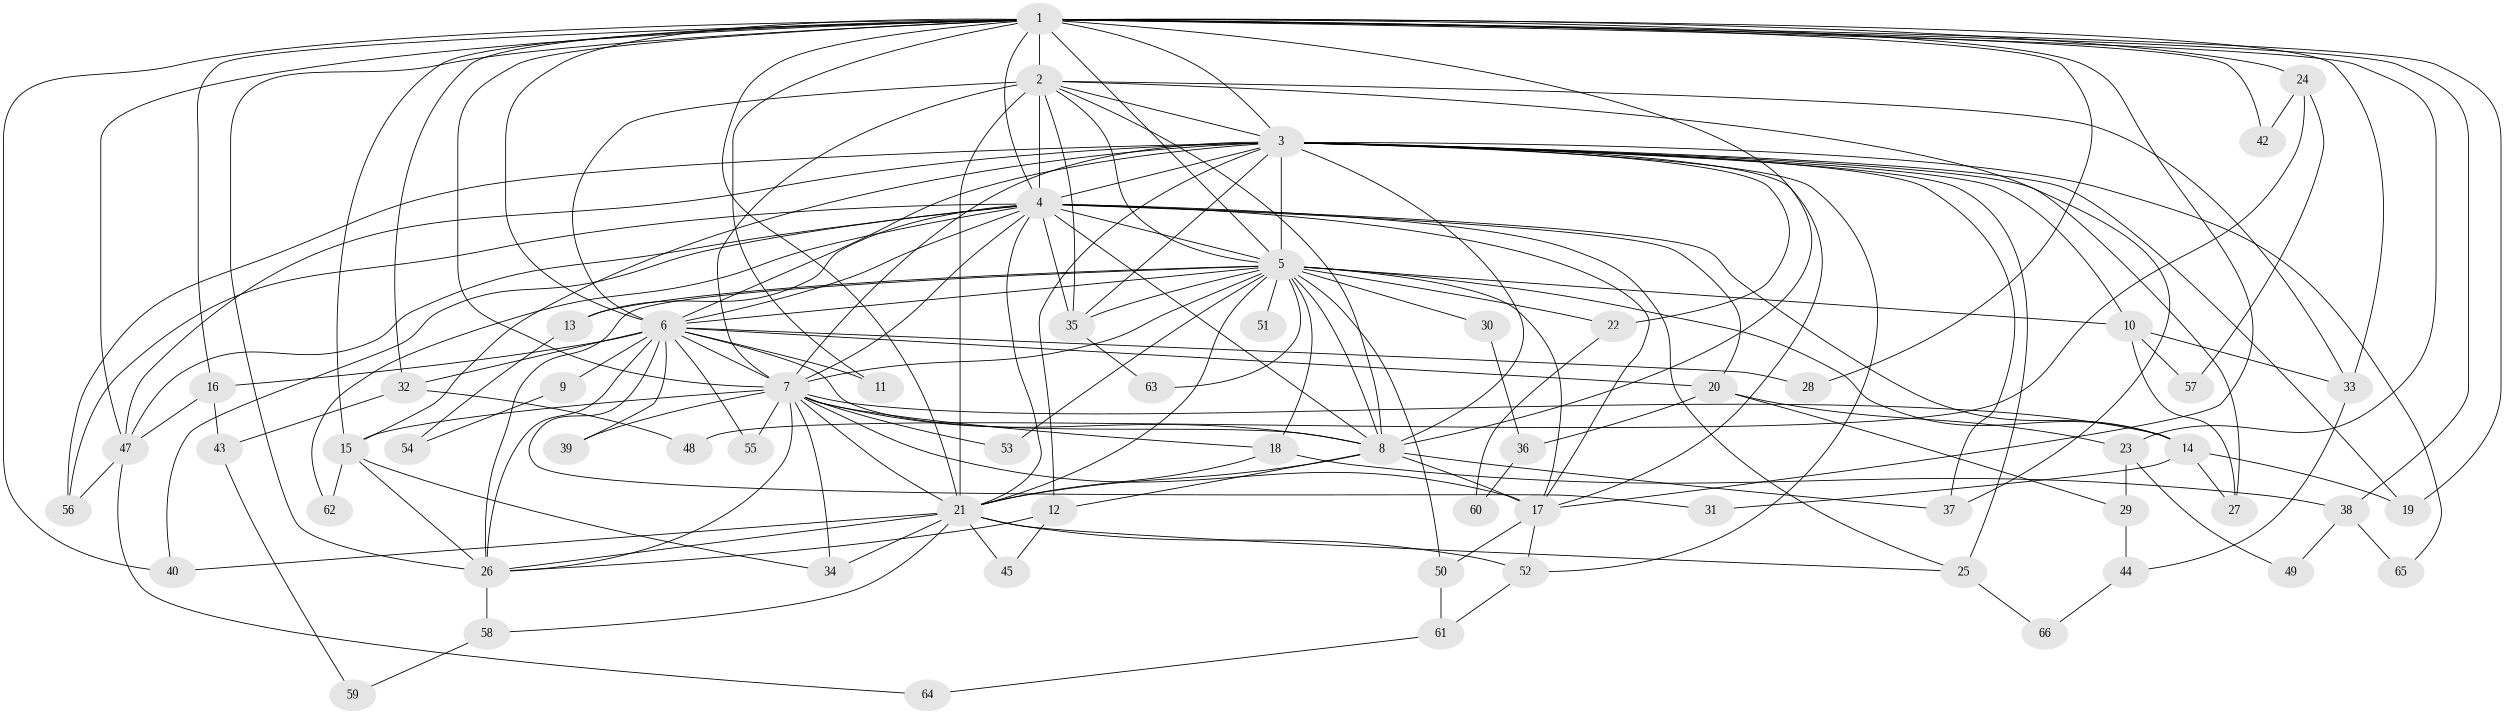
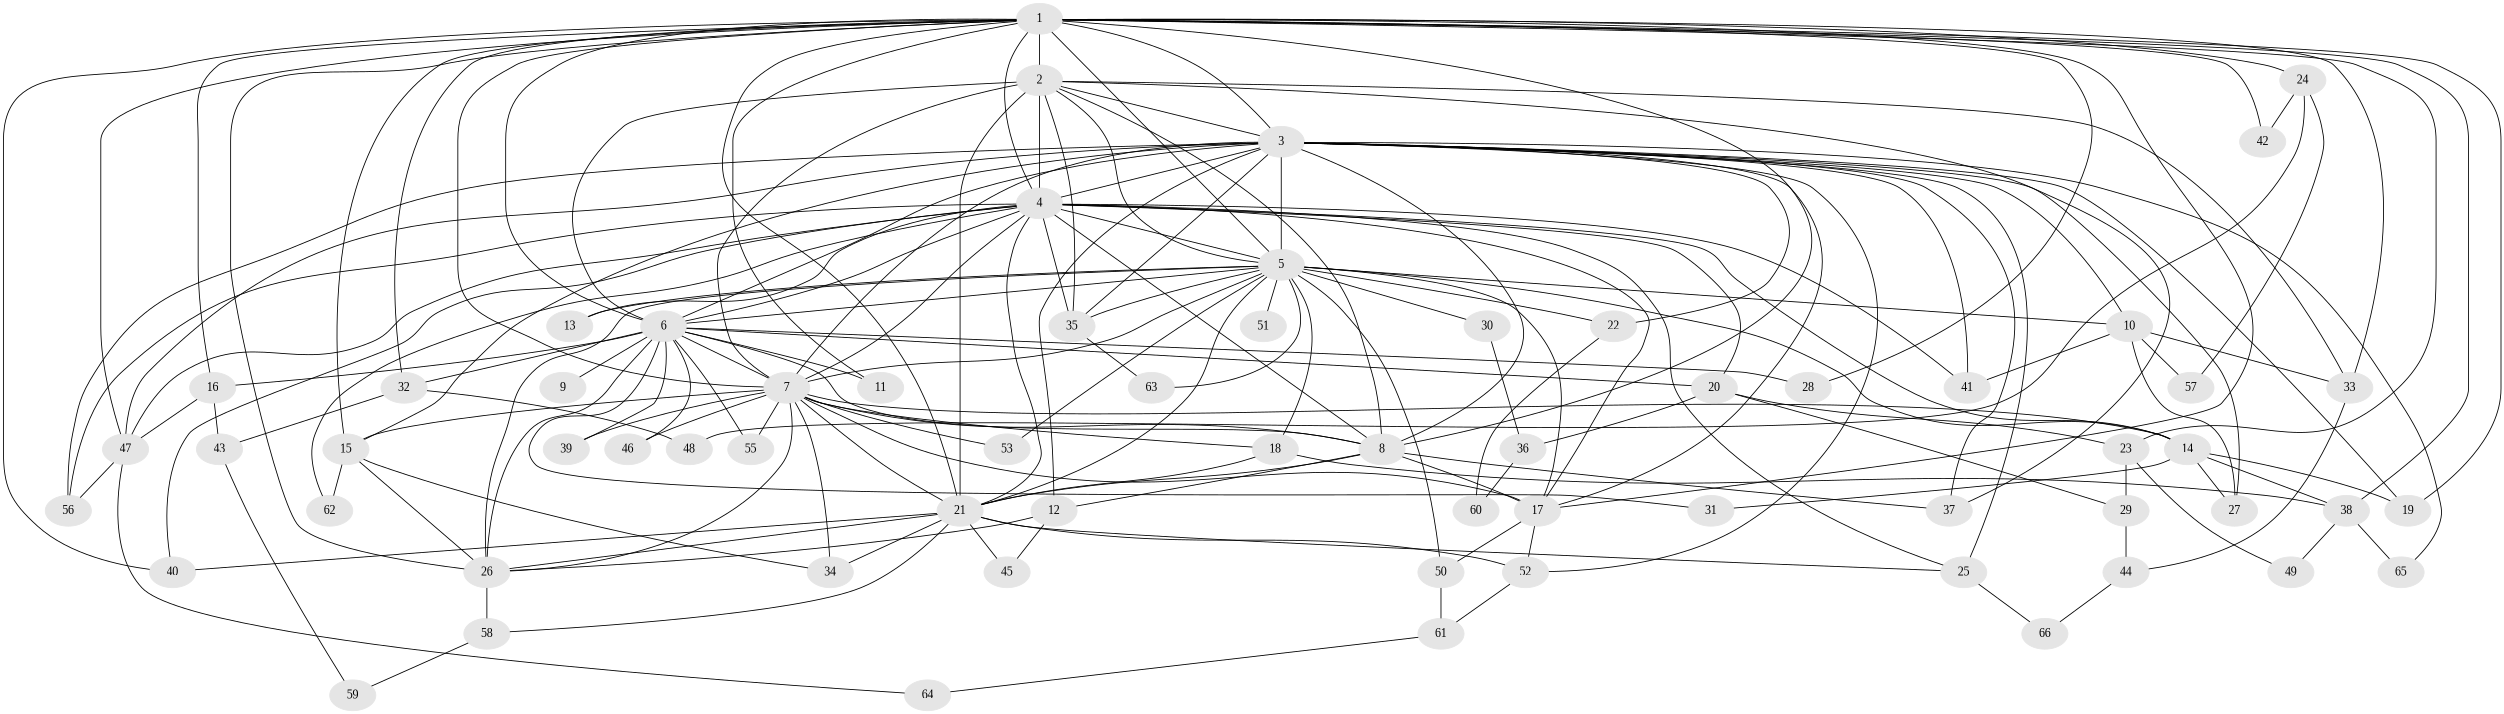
(1342, 347) -> none
none -> (1967, 388)
(407, 449) -> none
none -> (628, 449)
none -> (2267, 480)
